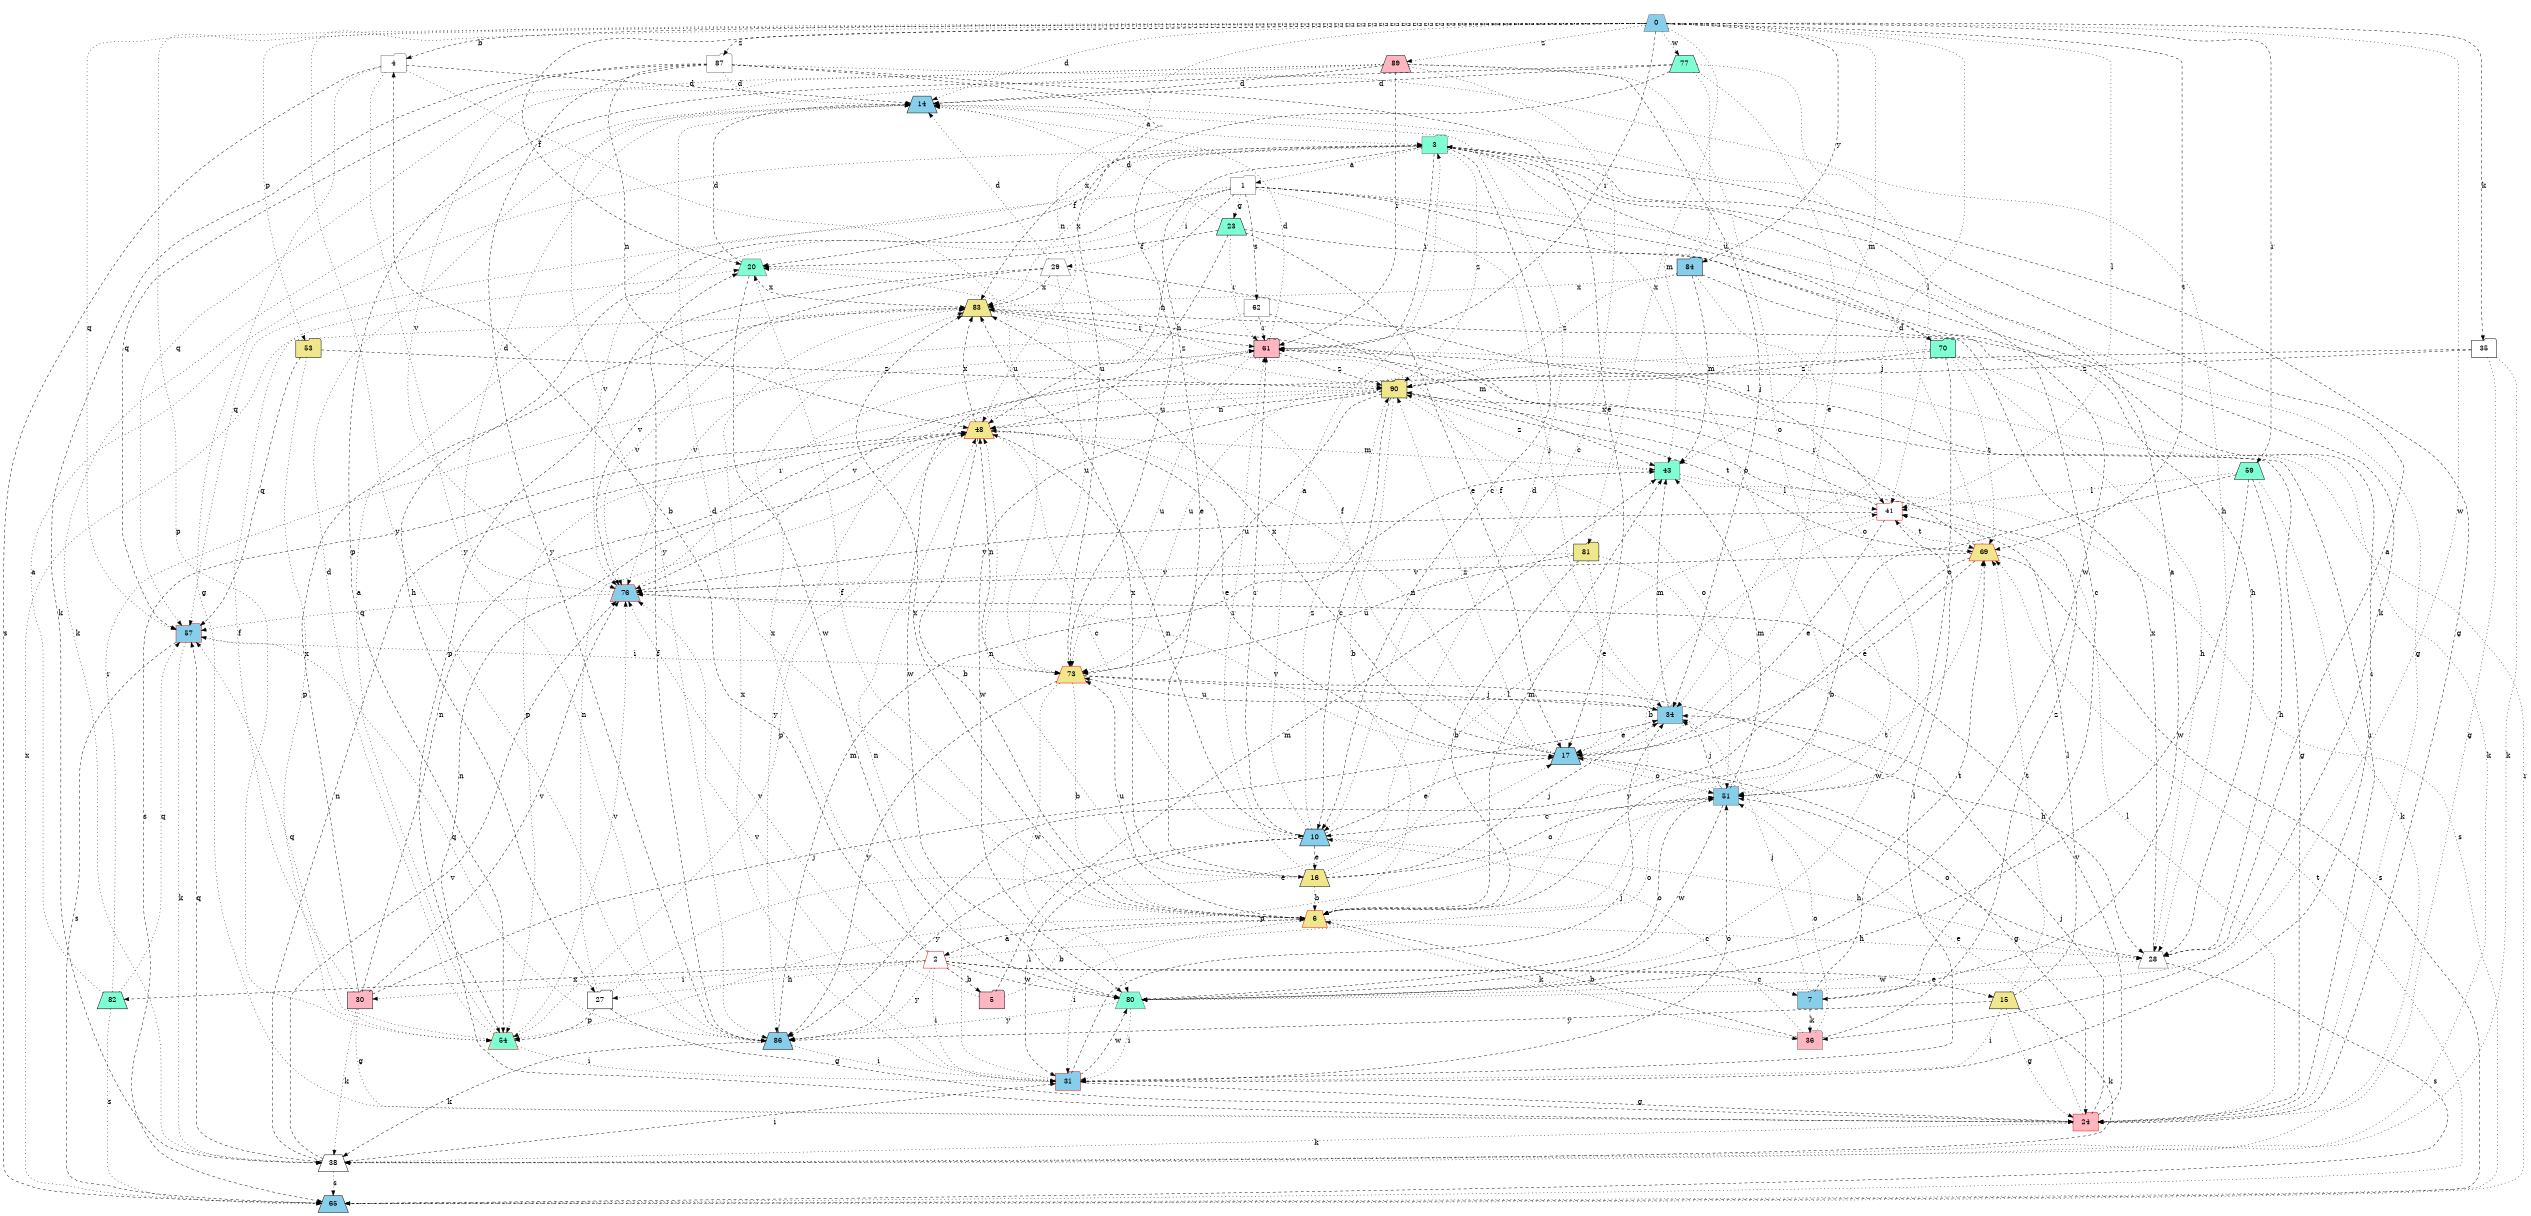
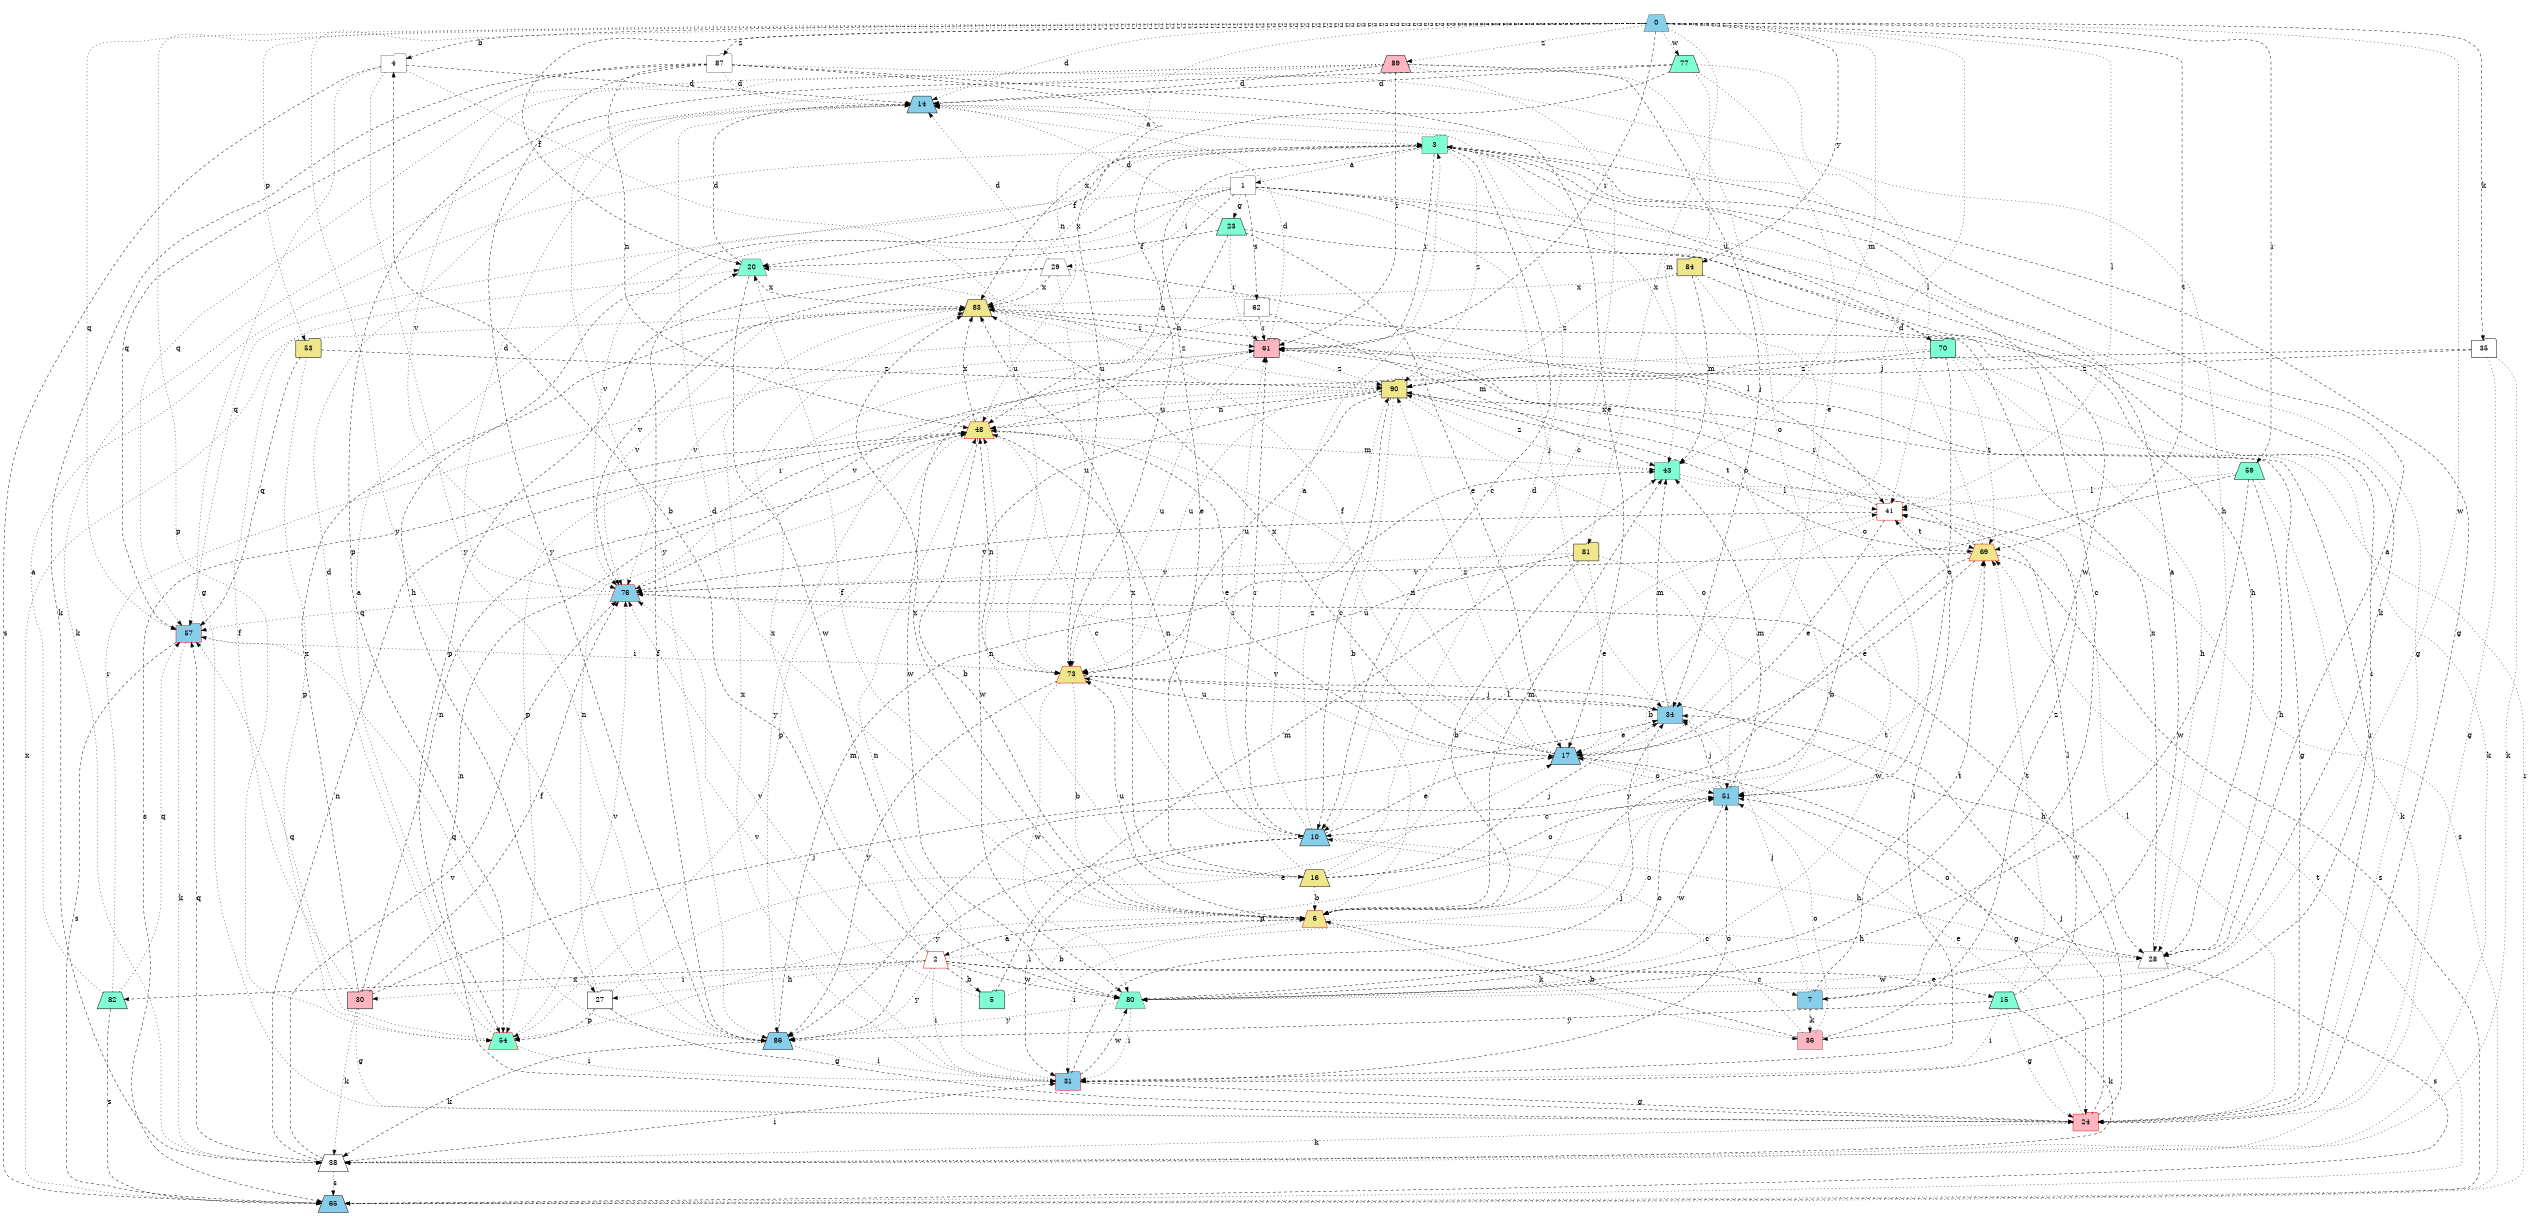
(1690, 267) -> (1690, 267)
(1292, 361) -> none
(1328, 368) -> (1328, 368)
(542, 797) -> (542, 797)
(1315, 856) -> none
(992, 1000) -> (992, 1000)
(2004, 1000) -> (2004, 1000)
(129, 1186) -> (129, 1186)
